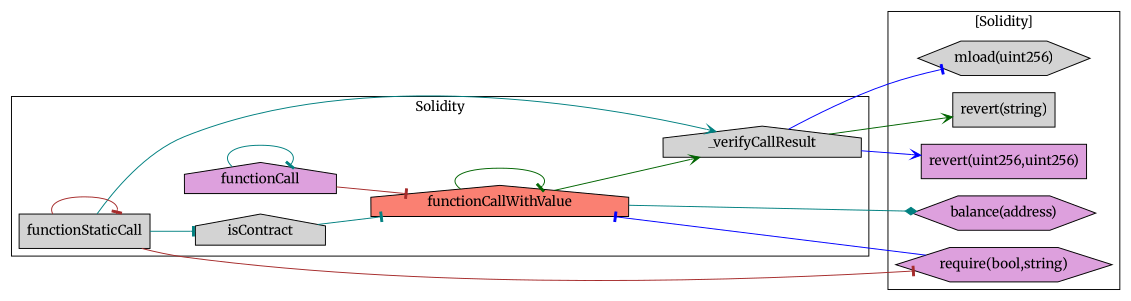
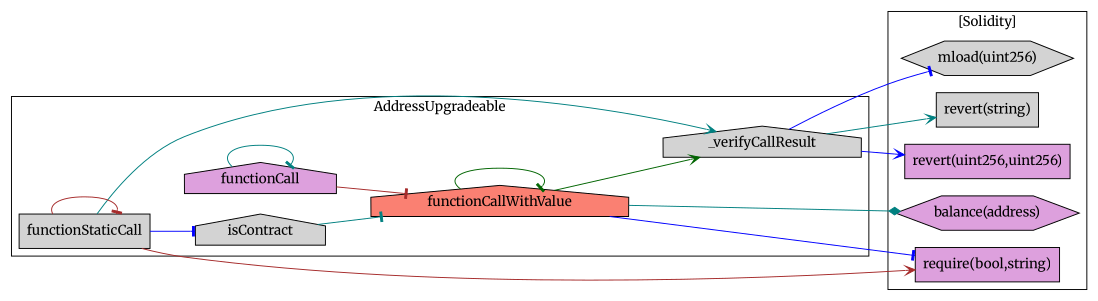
(440, 107) -> (440, 107)
(881, 127) -> (876, 126)
(170, 231) -> (170, 231)
(772, 236) -> (760, 236)
(1004, 265) -> (987, 265)
(525, 280) -> (523, 279)
